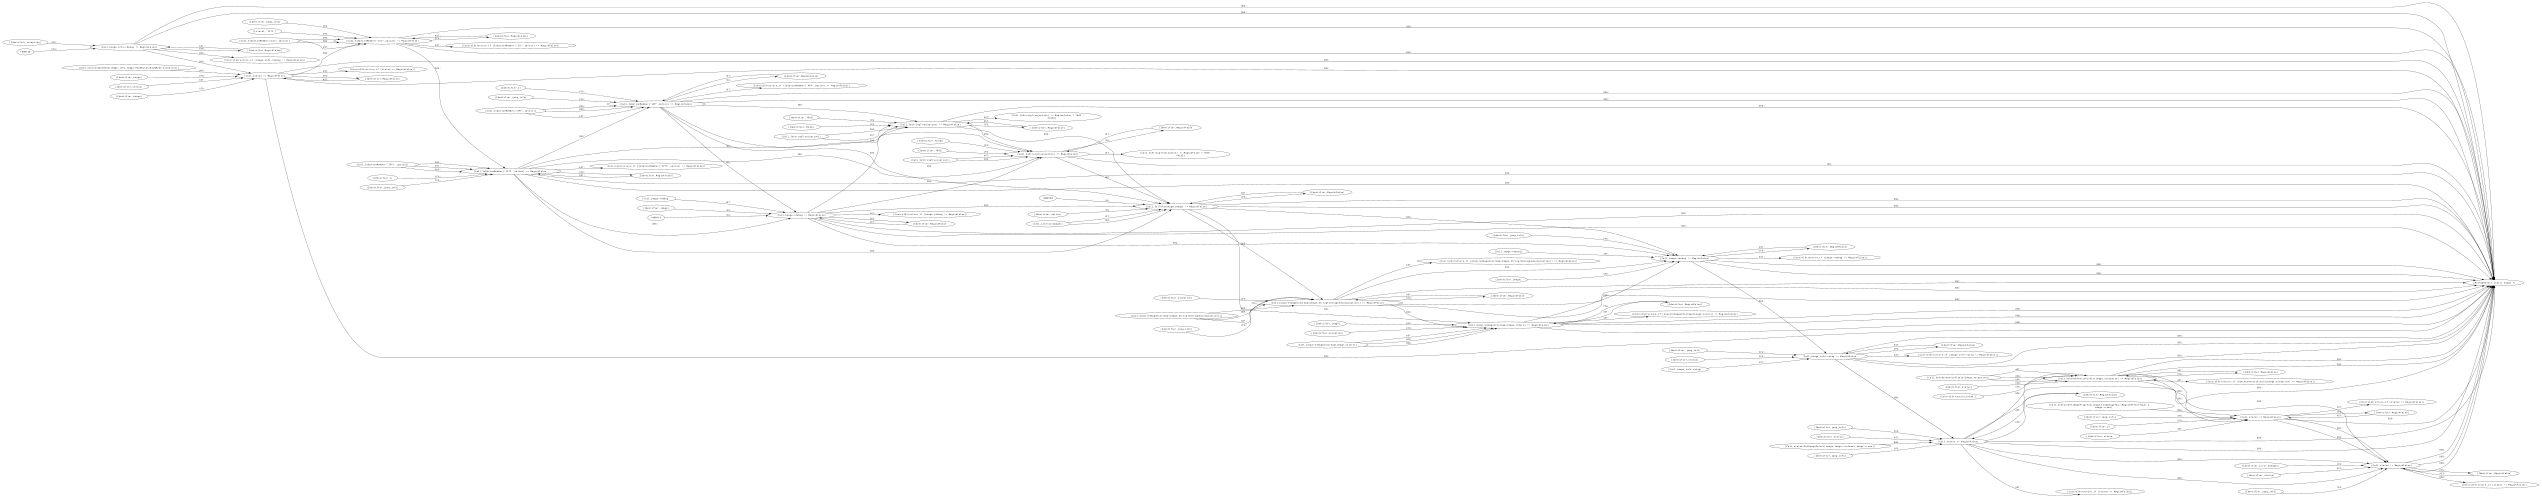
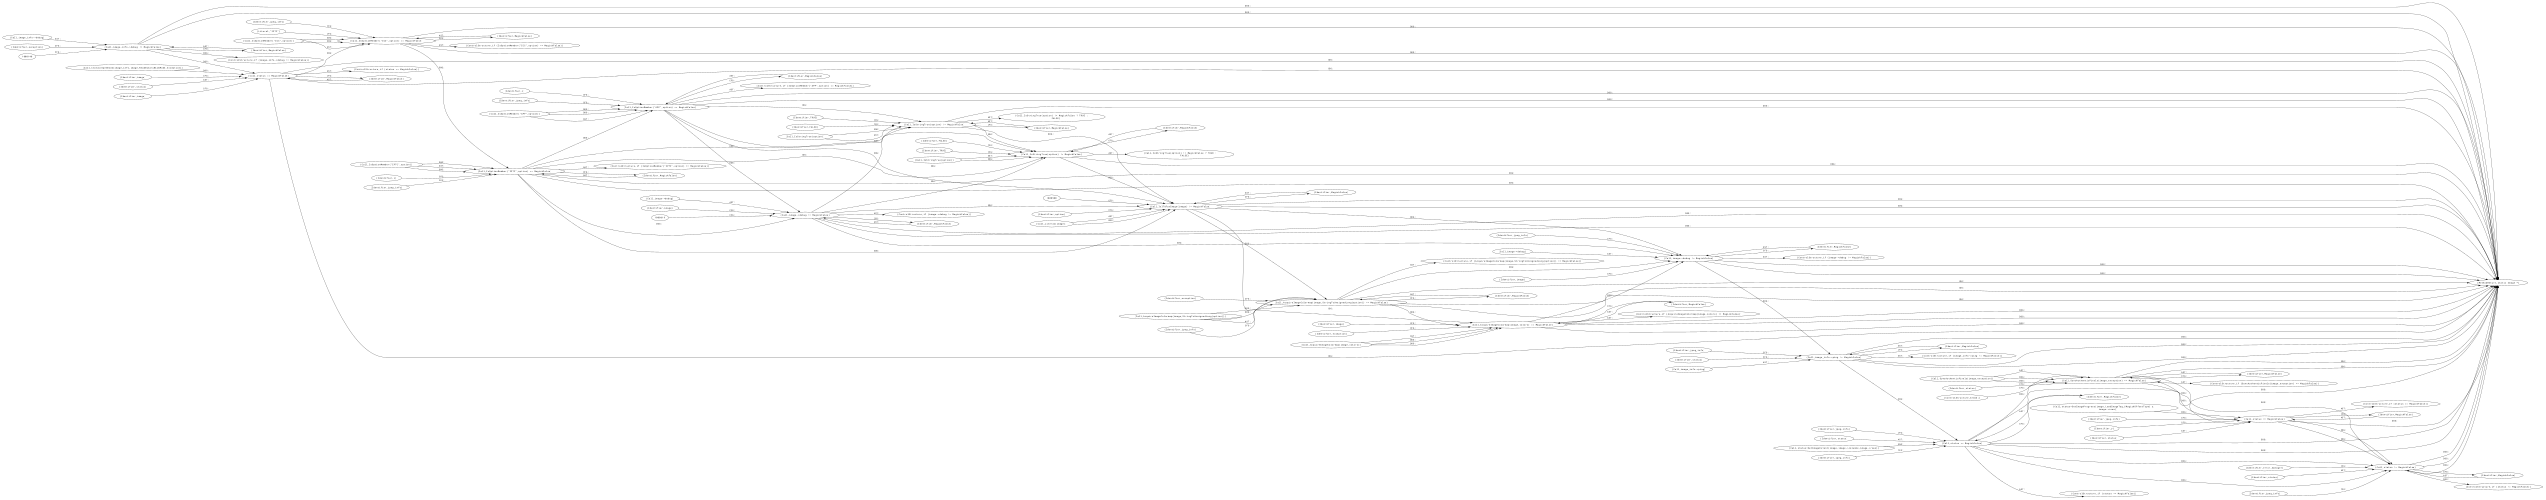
none -> (27, 38)
